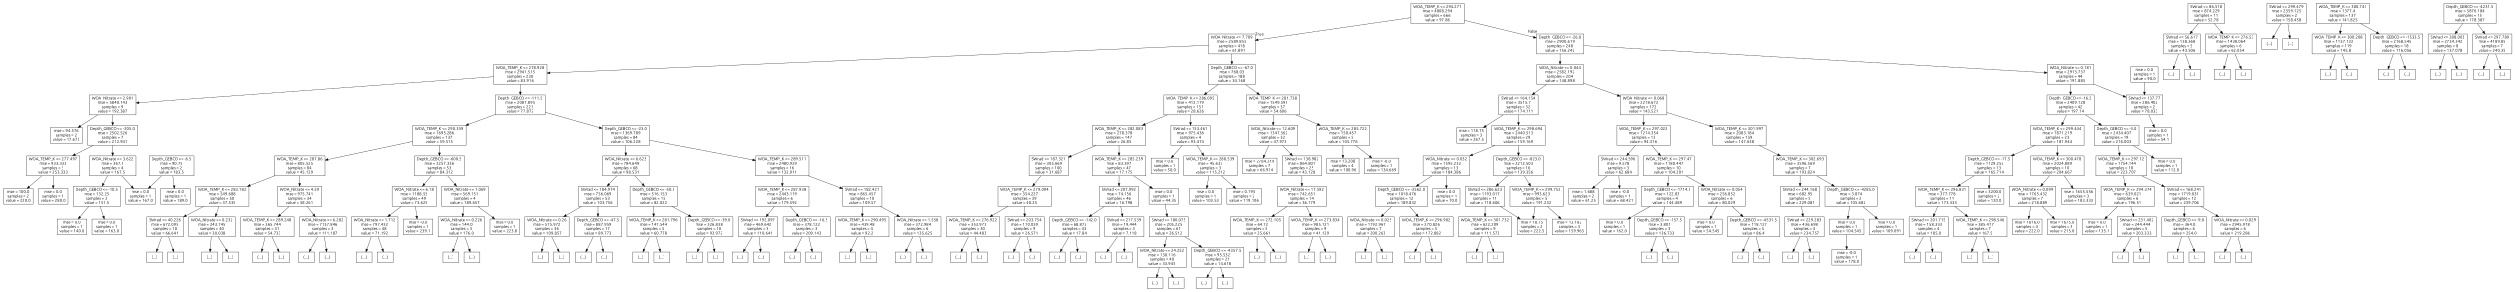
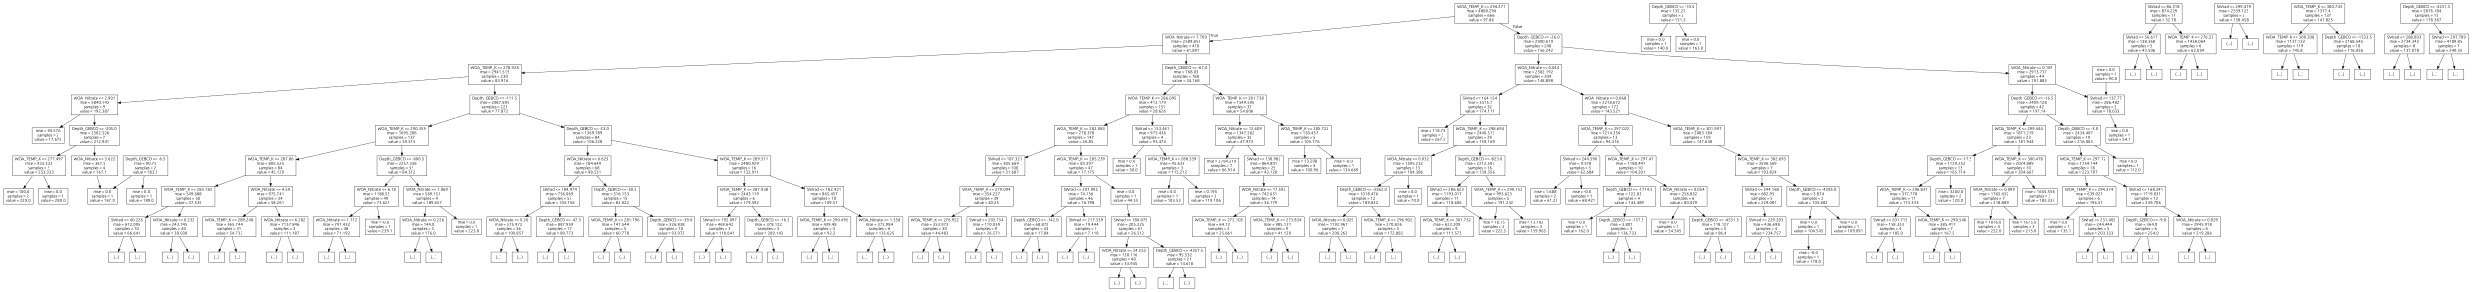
(105, 180) -> none
